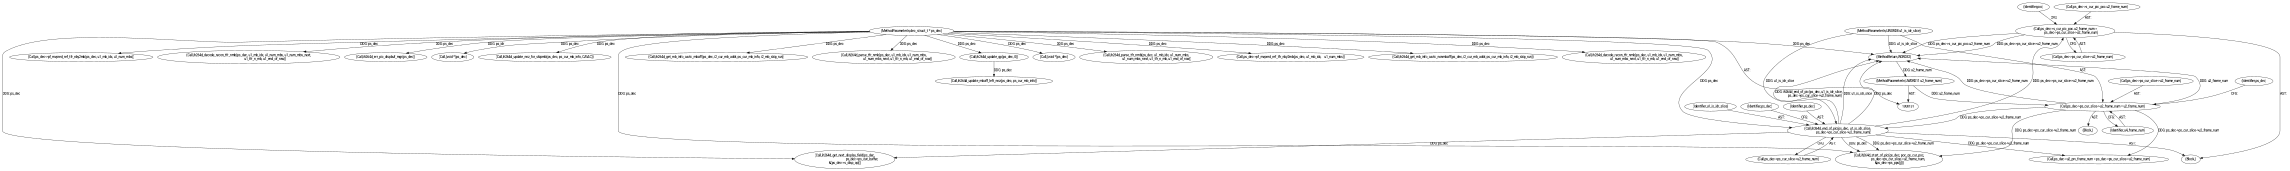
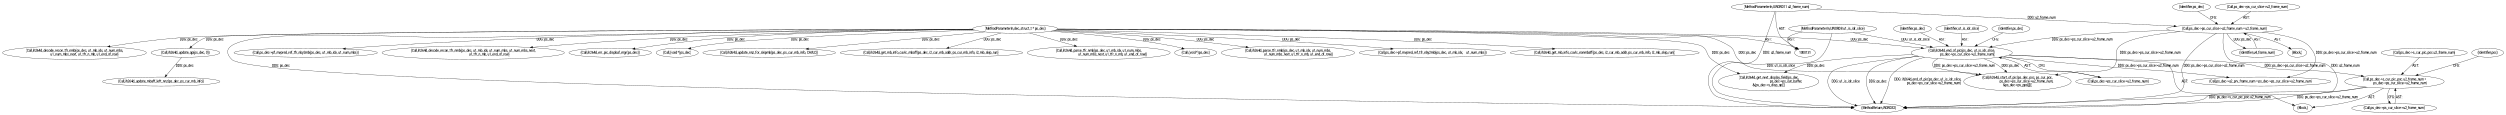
(496, 44) -> (736, 40)
(2009, 60) -> (1790, 36)
(1901, 68) -> (1719, 97)
(2112, 117) -> (2242, 40)
